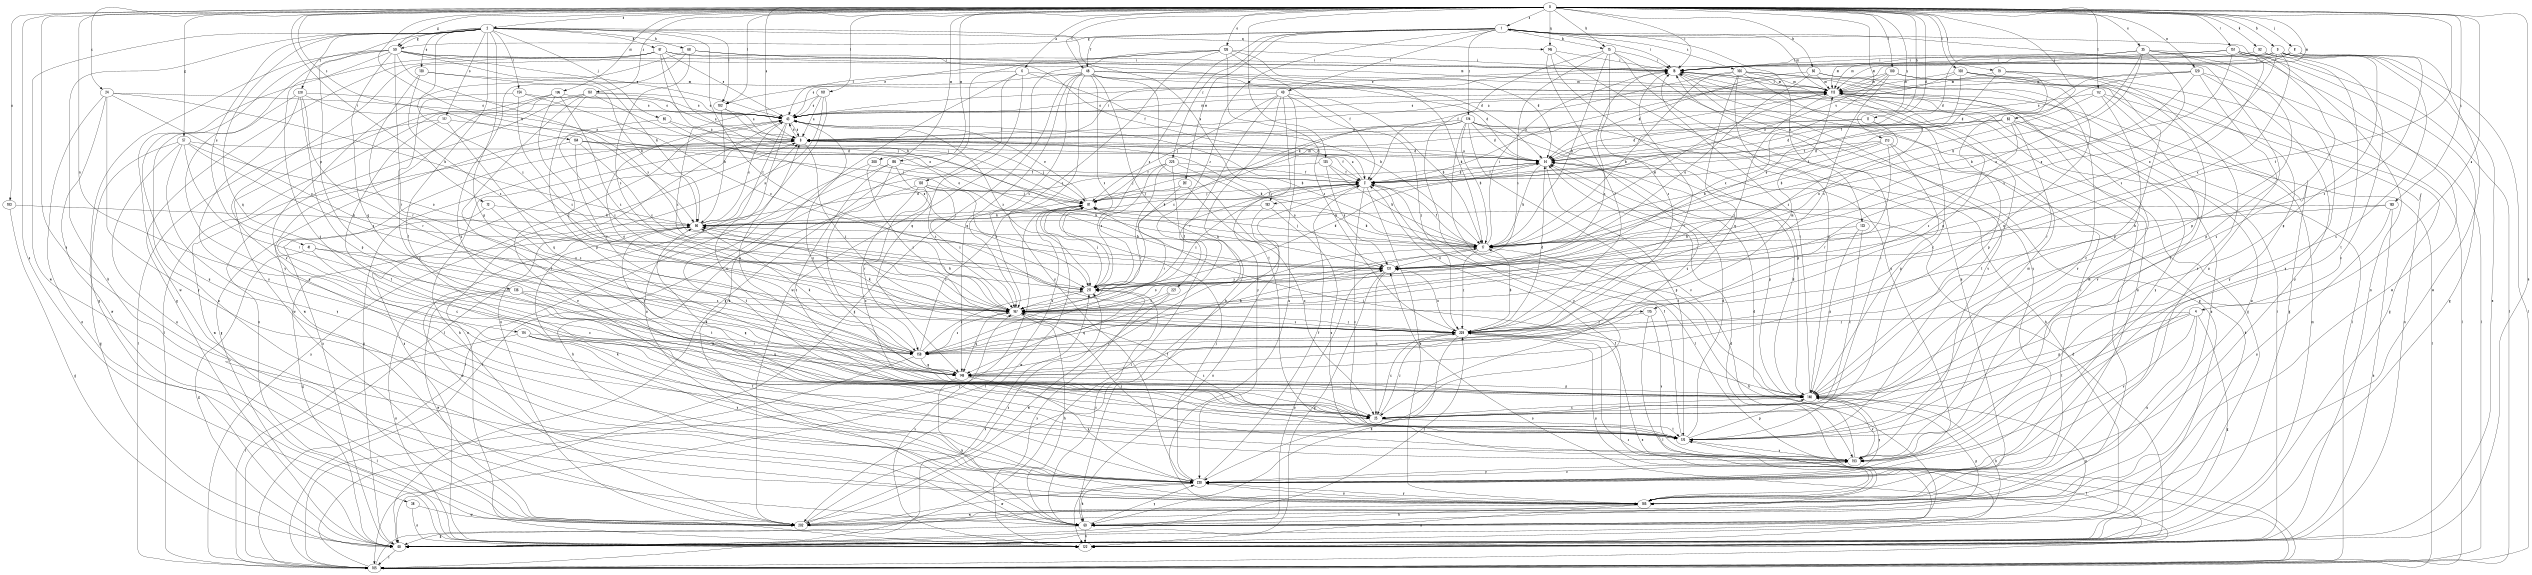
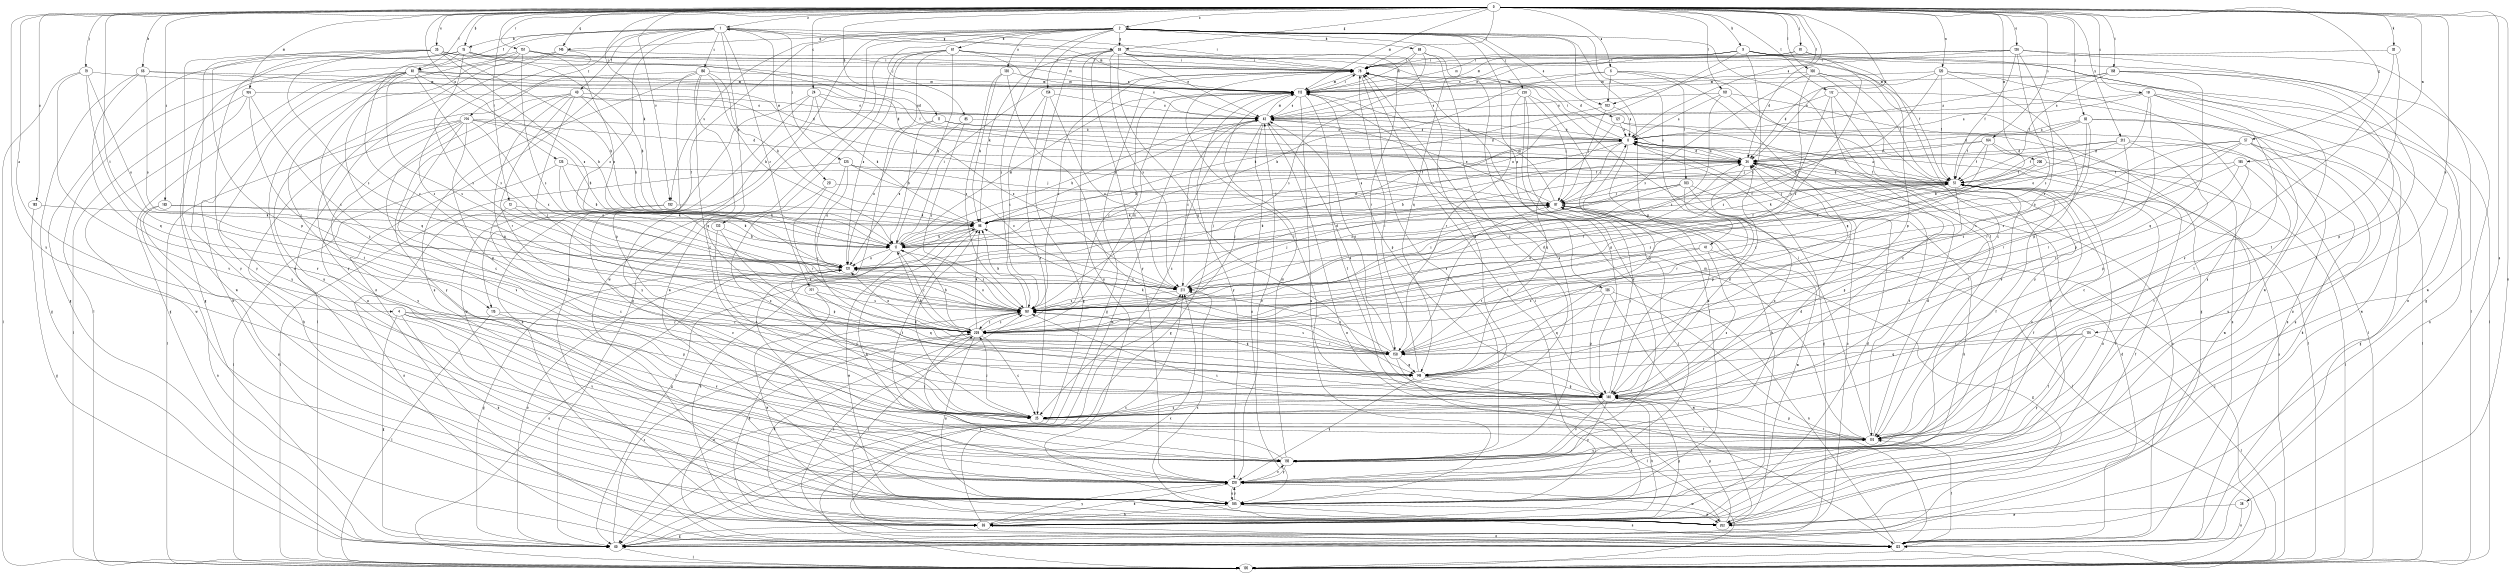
(1852, 182) -> (1417, 234)
